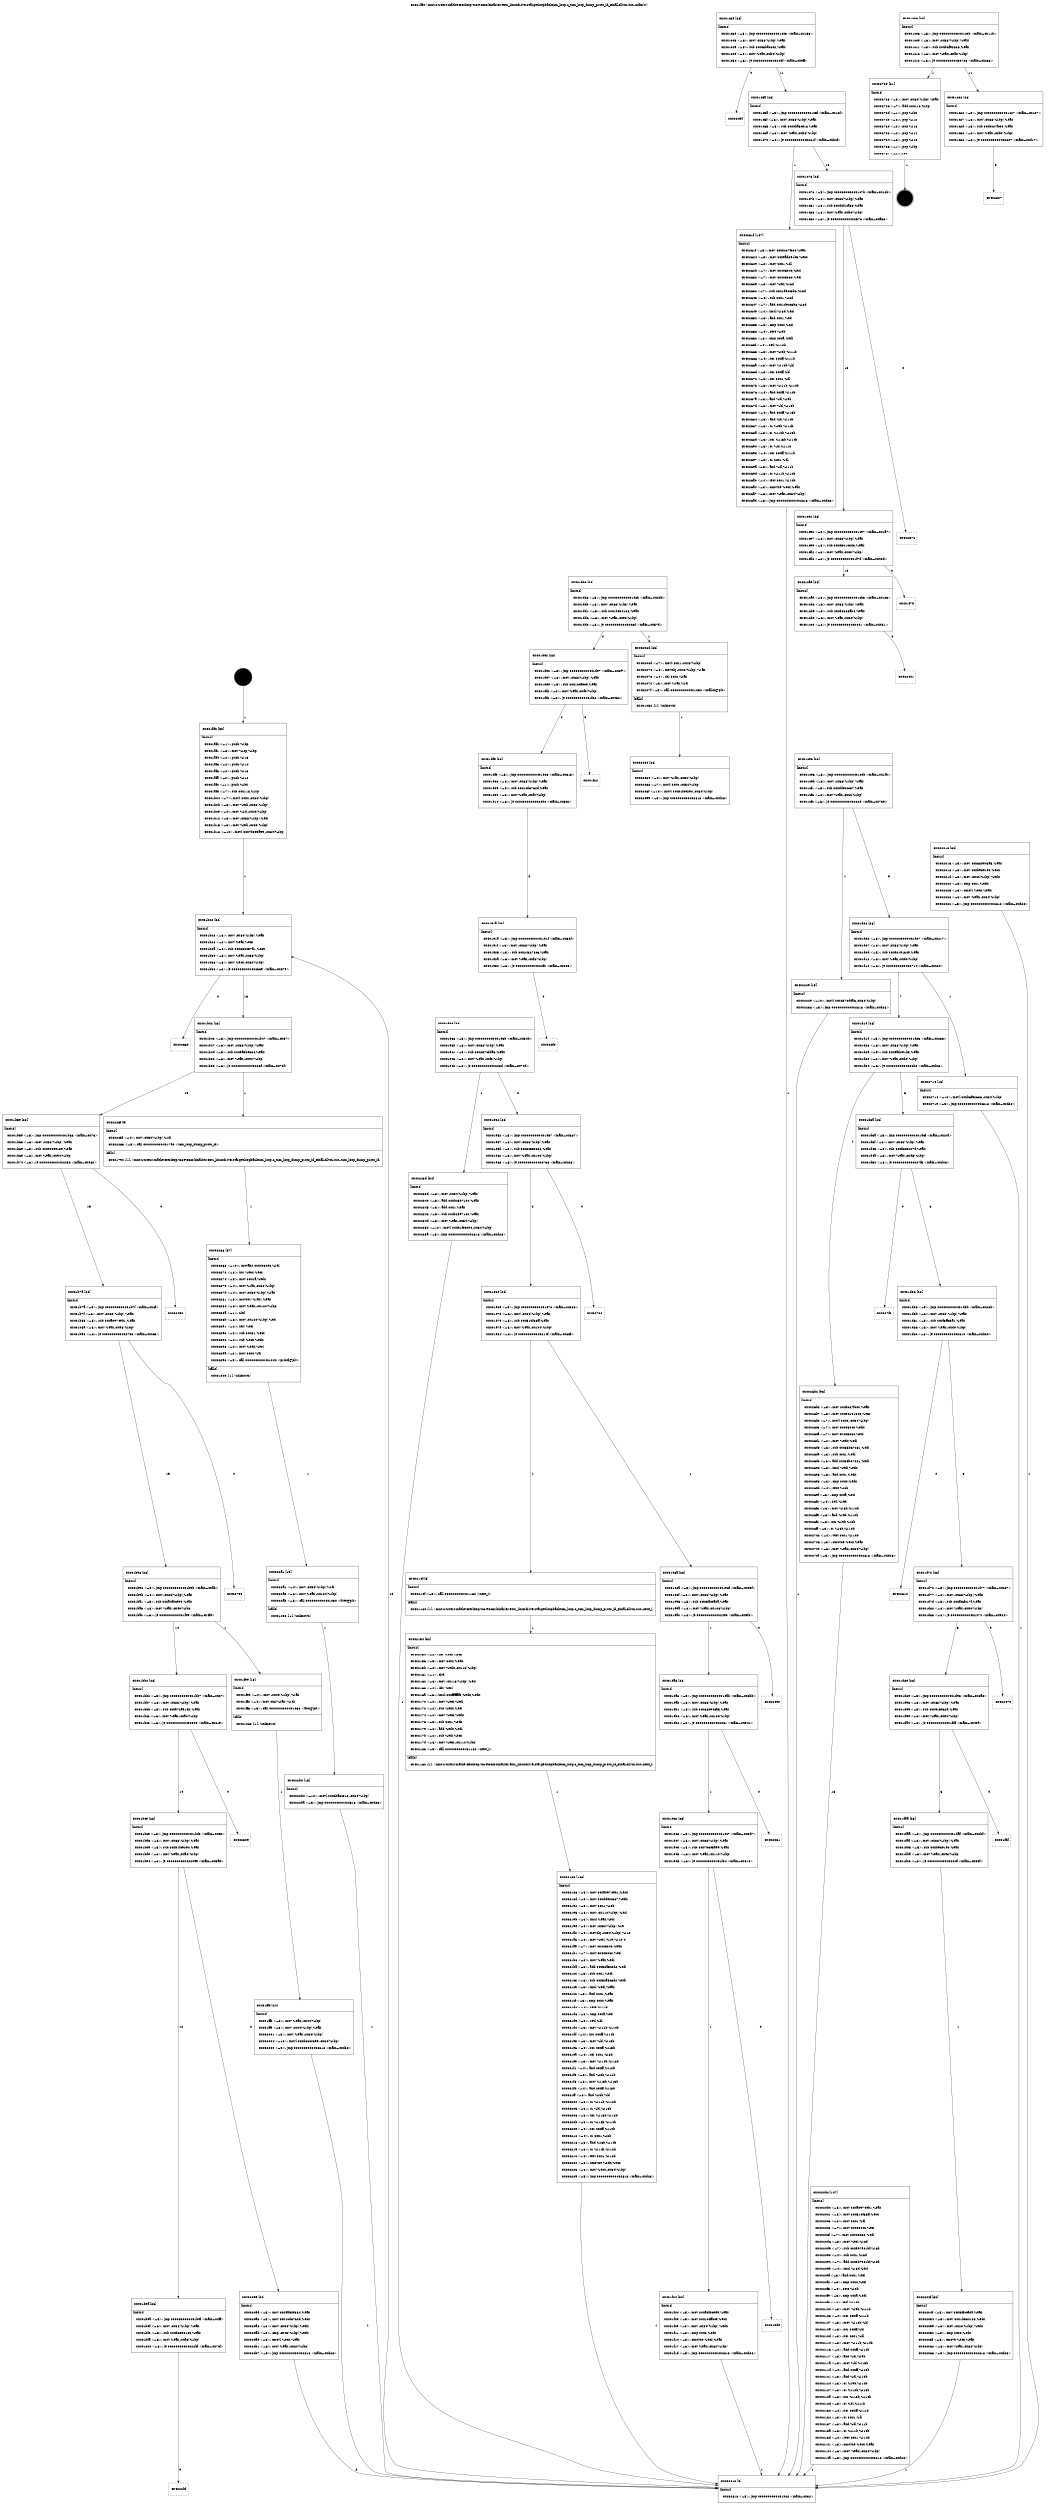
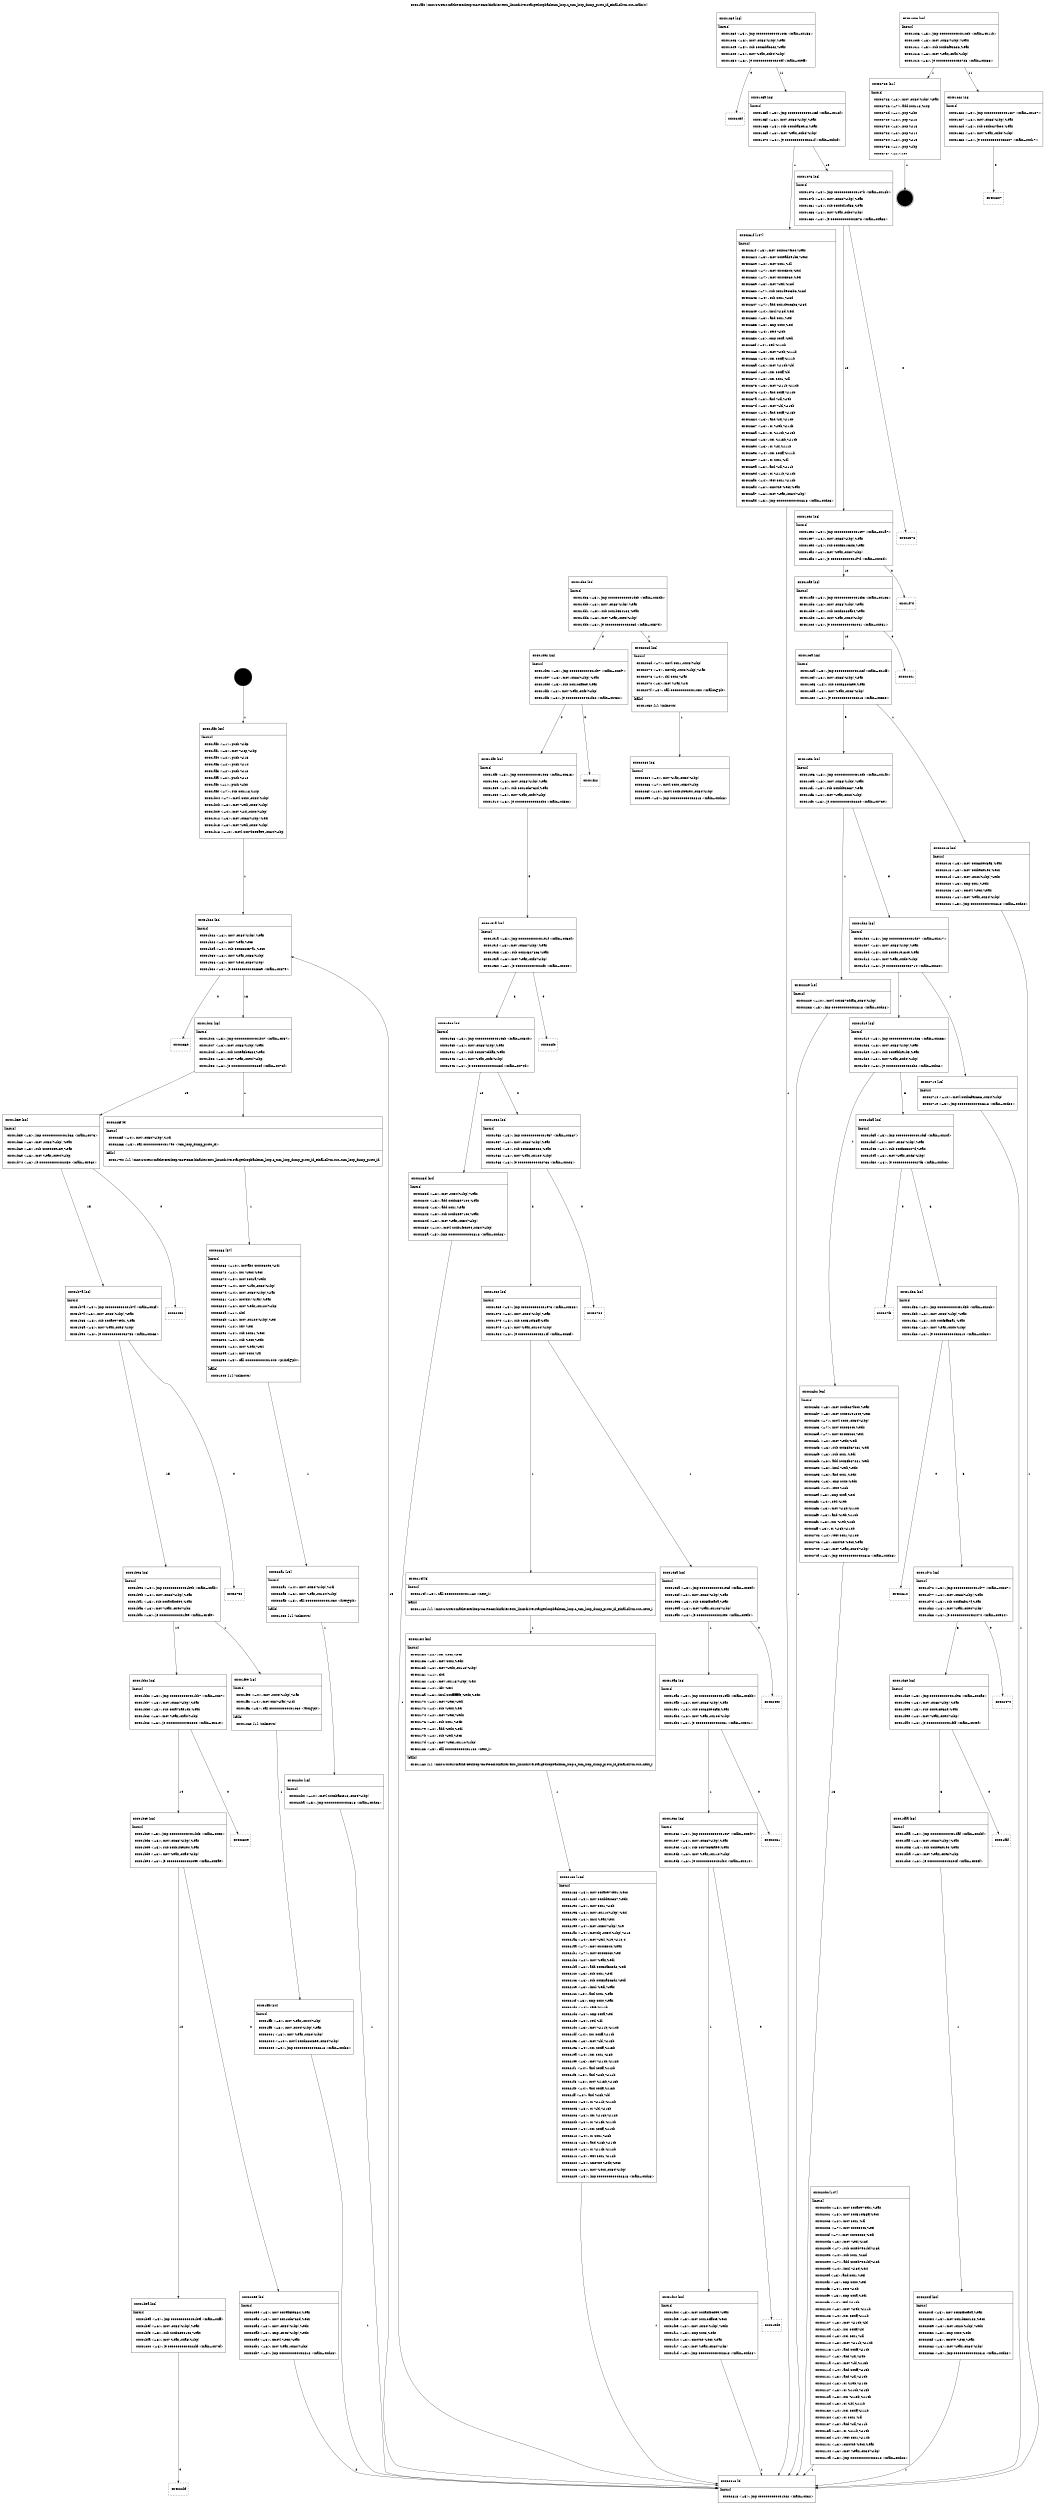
none -> (844, 677)
none -> (507, 994)
(481, 1093) -> (481, 1093)
